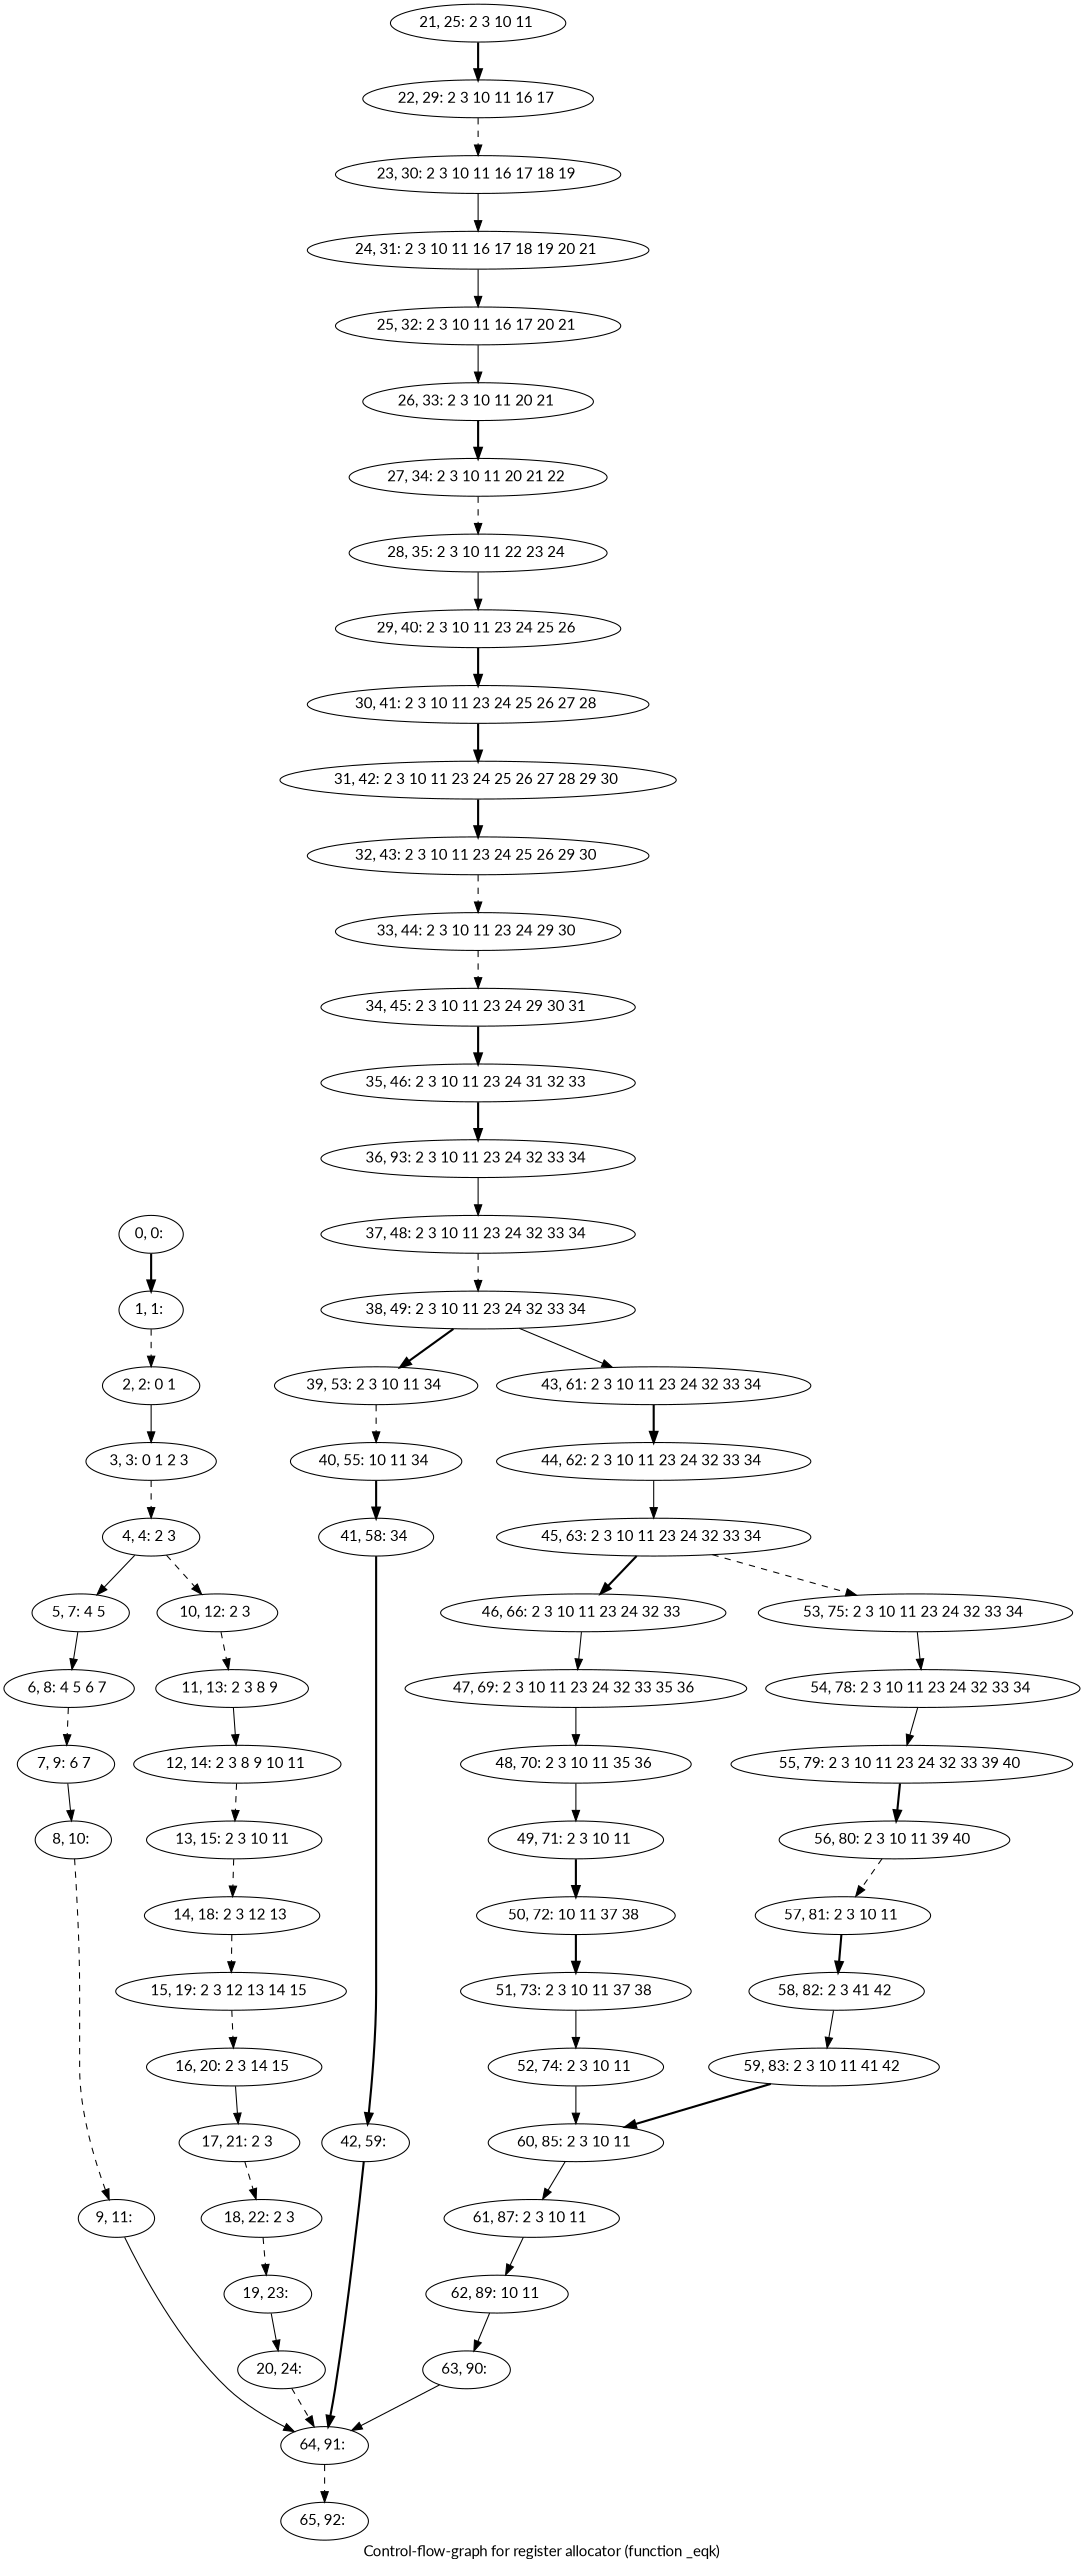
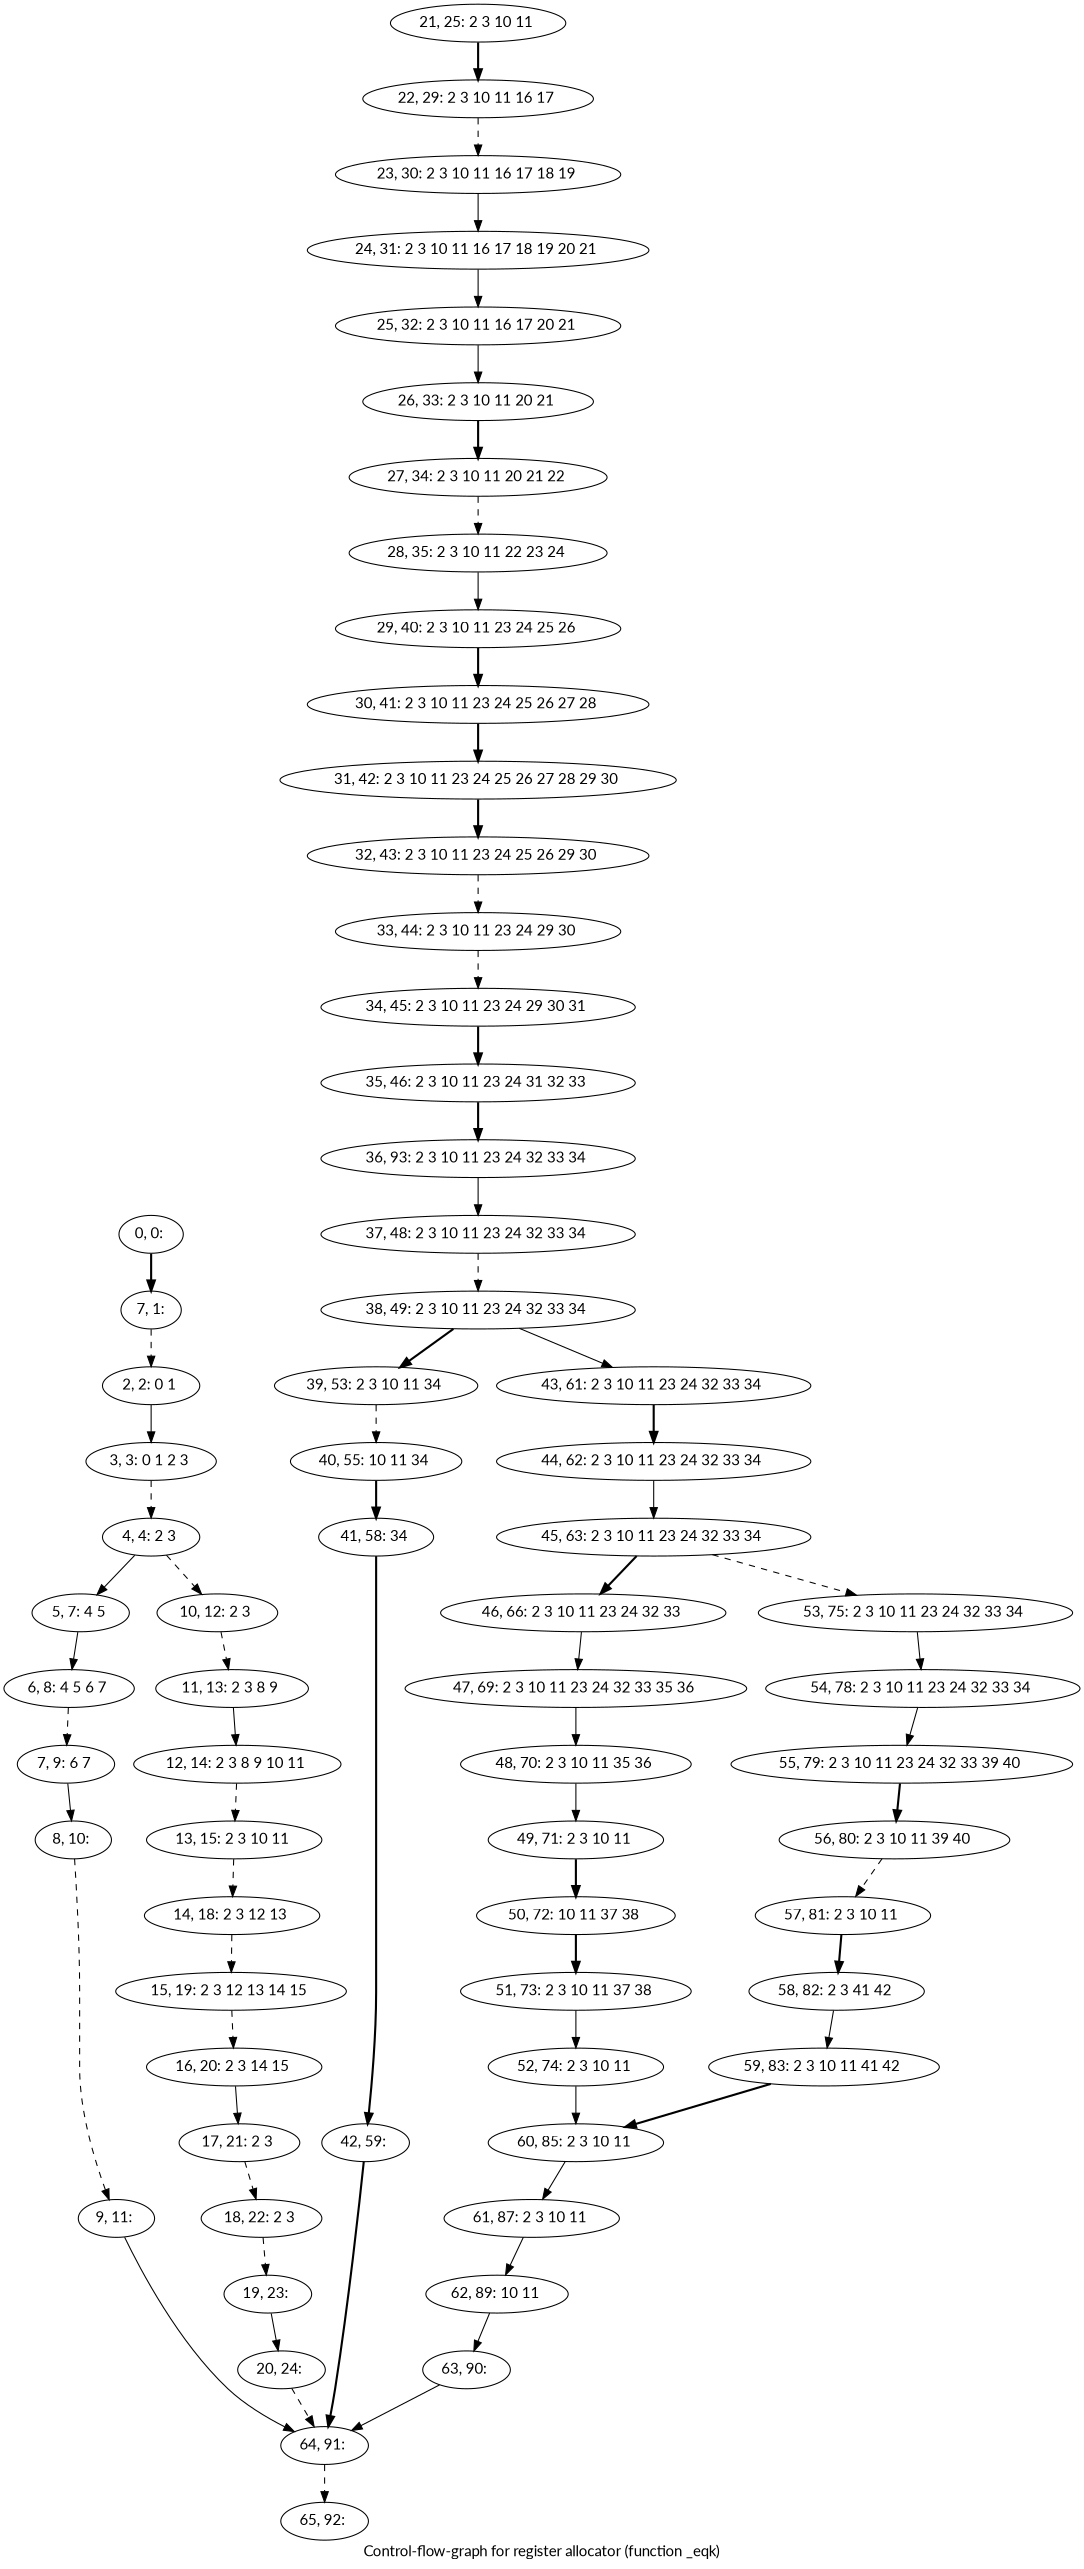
(151, 1310) -> (151, 1310)
